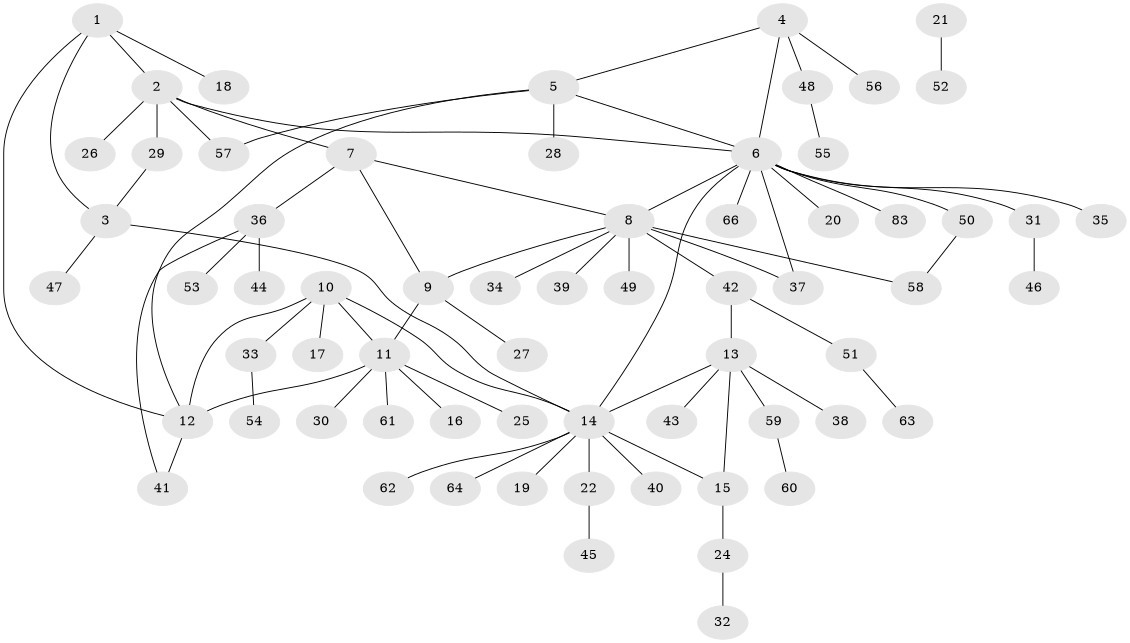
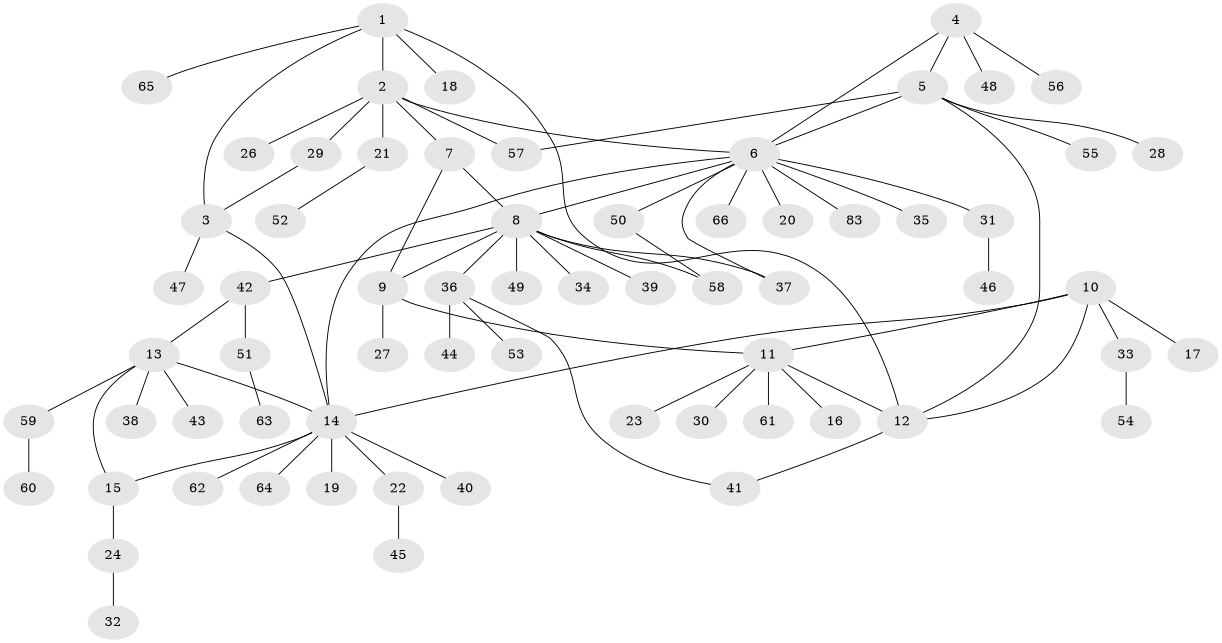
none -> (147, 87)
none -> (383, 121)
(815, 121) -> (1009, 123)
(305, 188) -> (483, 254)
(522, 422) -> (635, 422)
